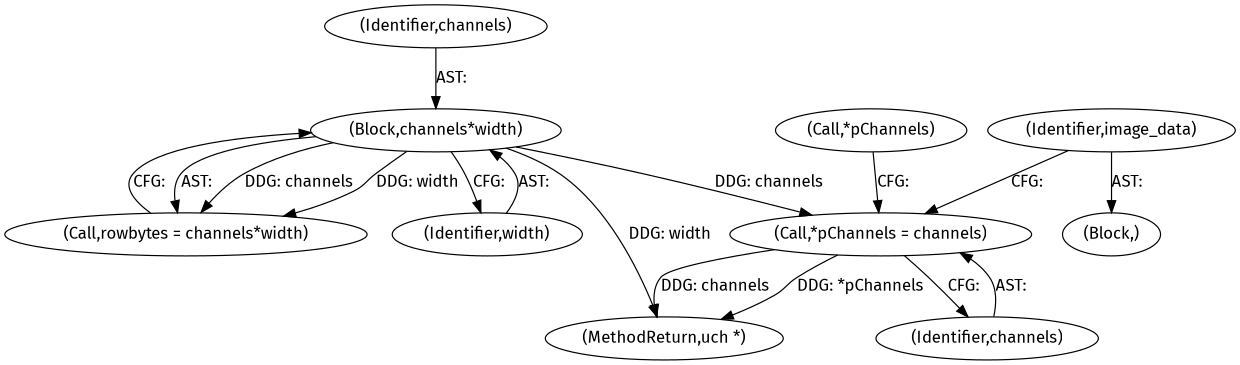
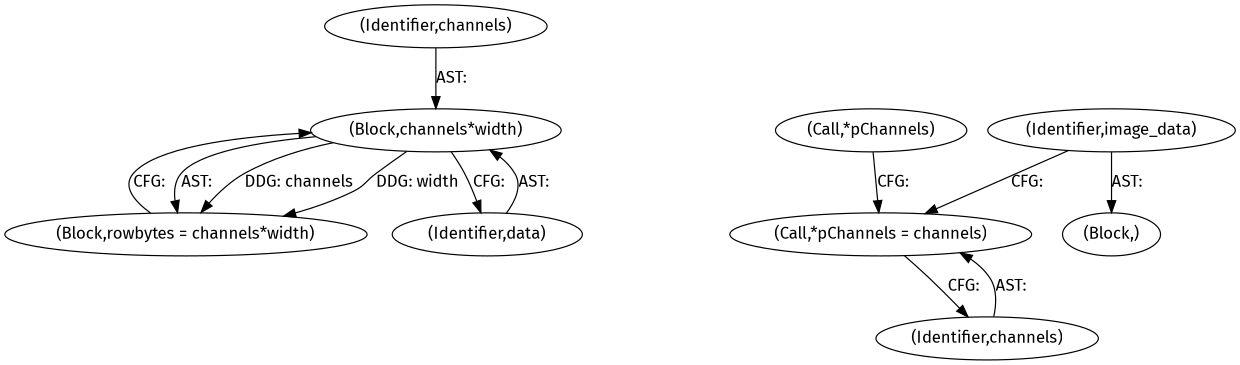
(658, 177) -> none
(186, 234) -> (186, 234)
(487, 234) -> (487, 234)
(664, 338) -> none
